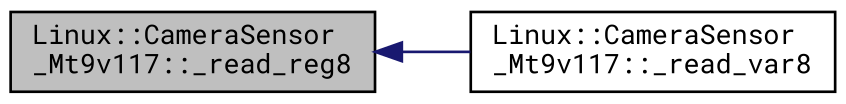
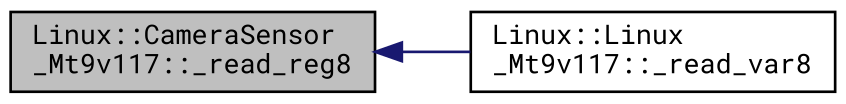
(653, 52) -> (653, 52)
